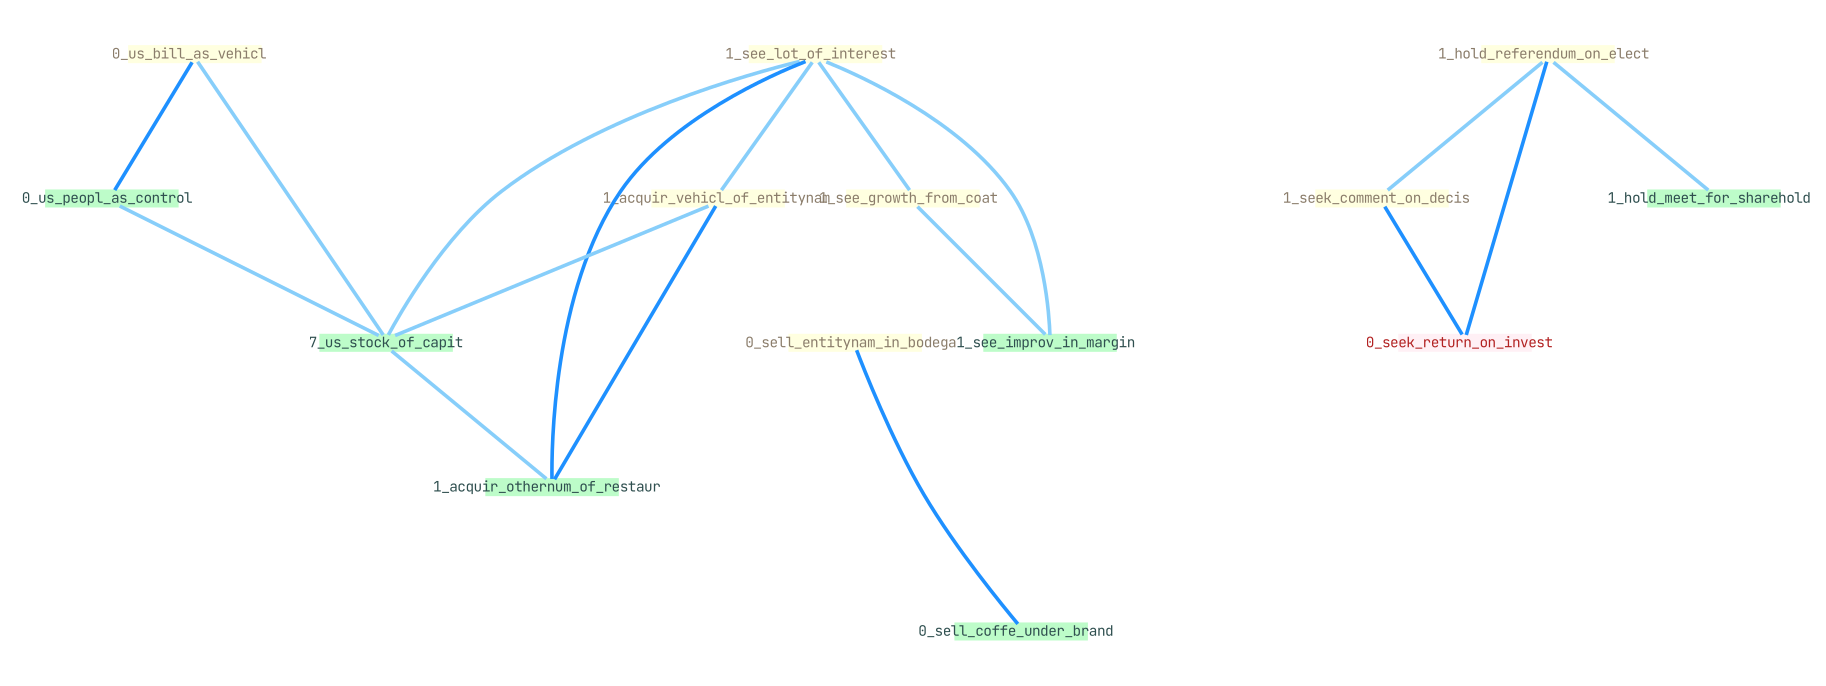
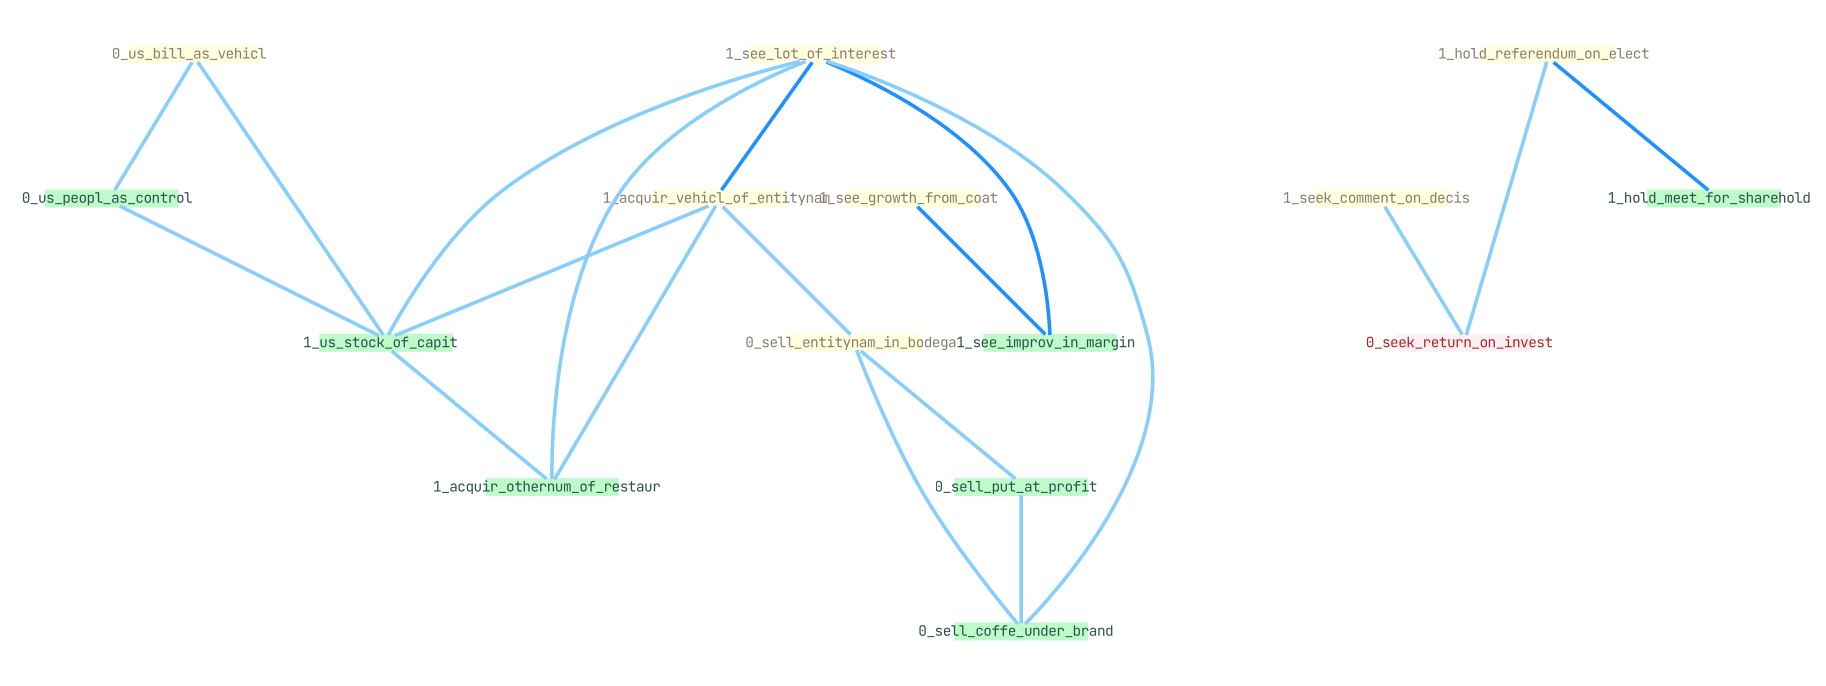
(153, 126) -> (153, 126)
(767, 126) -> (767, 126)
(864, 126) -> (1130, 280)
(1465, 126) -> none
(1631, 126) -> (1631, 126)
(985, 162) -> (985, 162)
(1507, 198) -> (1507, 198)
(603, 222) -> (603, 222)
none -> (787, 271)
(981, 271) -> (981, 271)
(1423, 271) -> (1423, 271)
(386, 343) -> (386, 343)
(635, 343) -> (635, 343)
none -> (1021, 487)
(924, 495) -> (924, 495)
